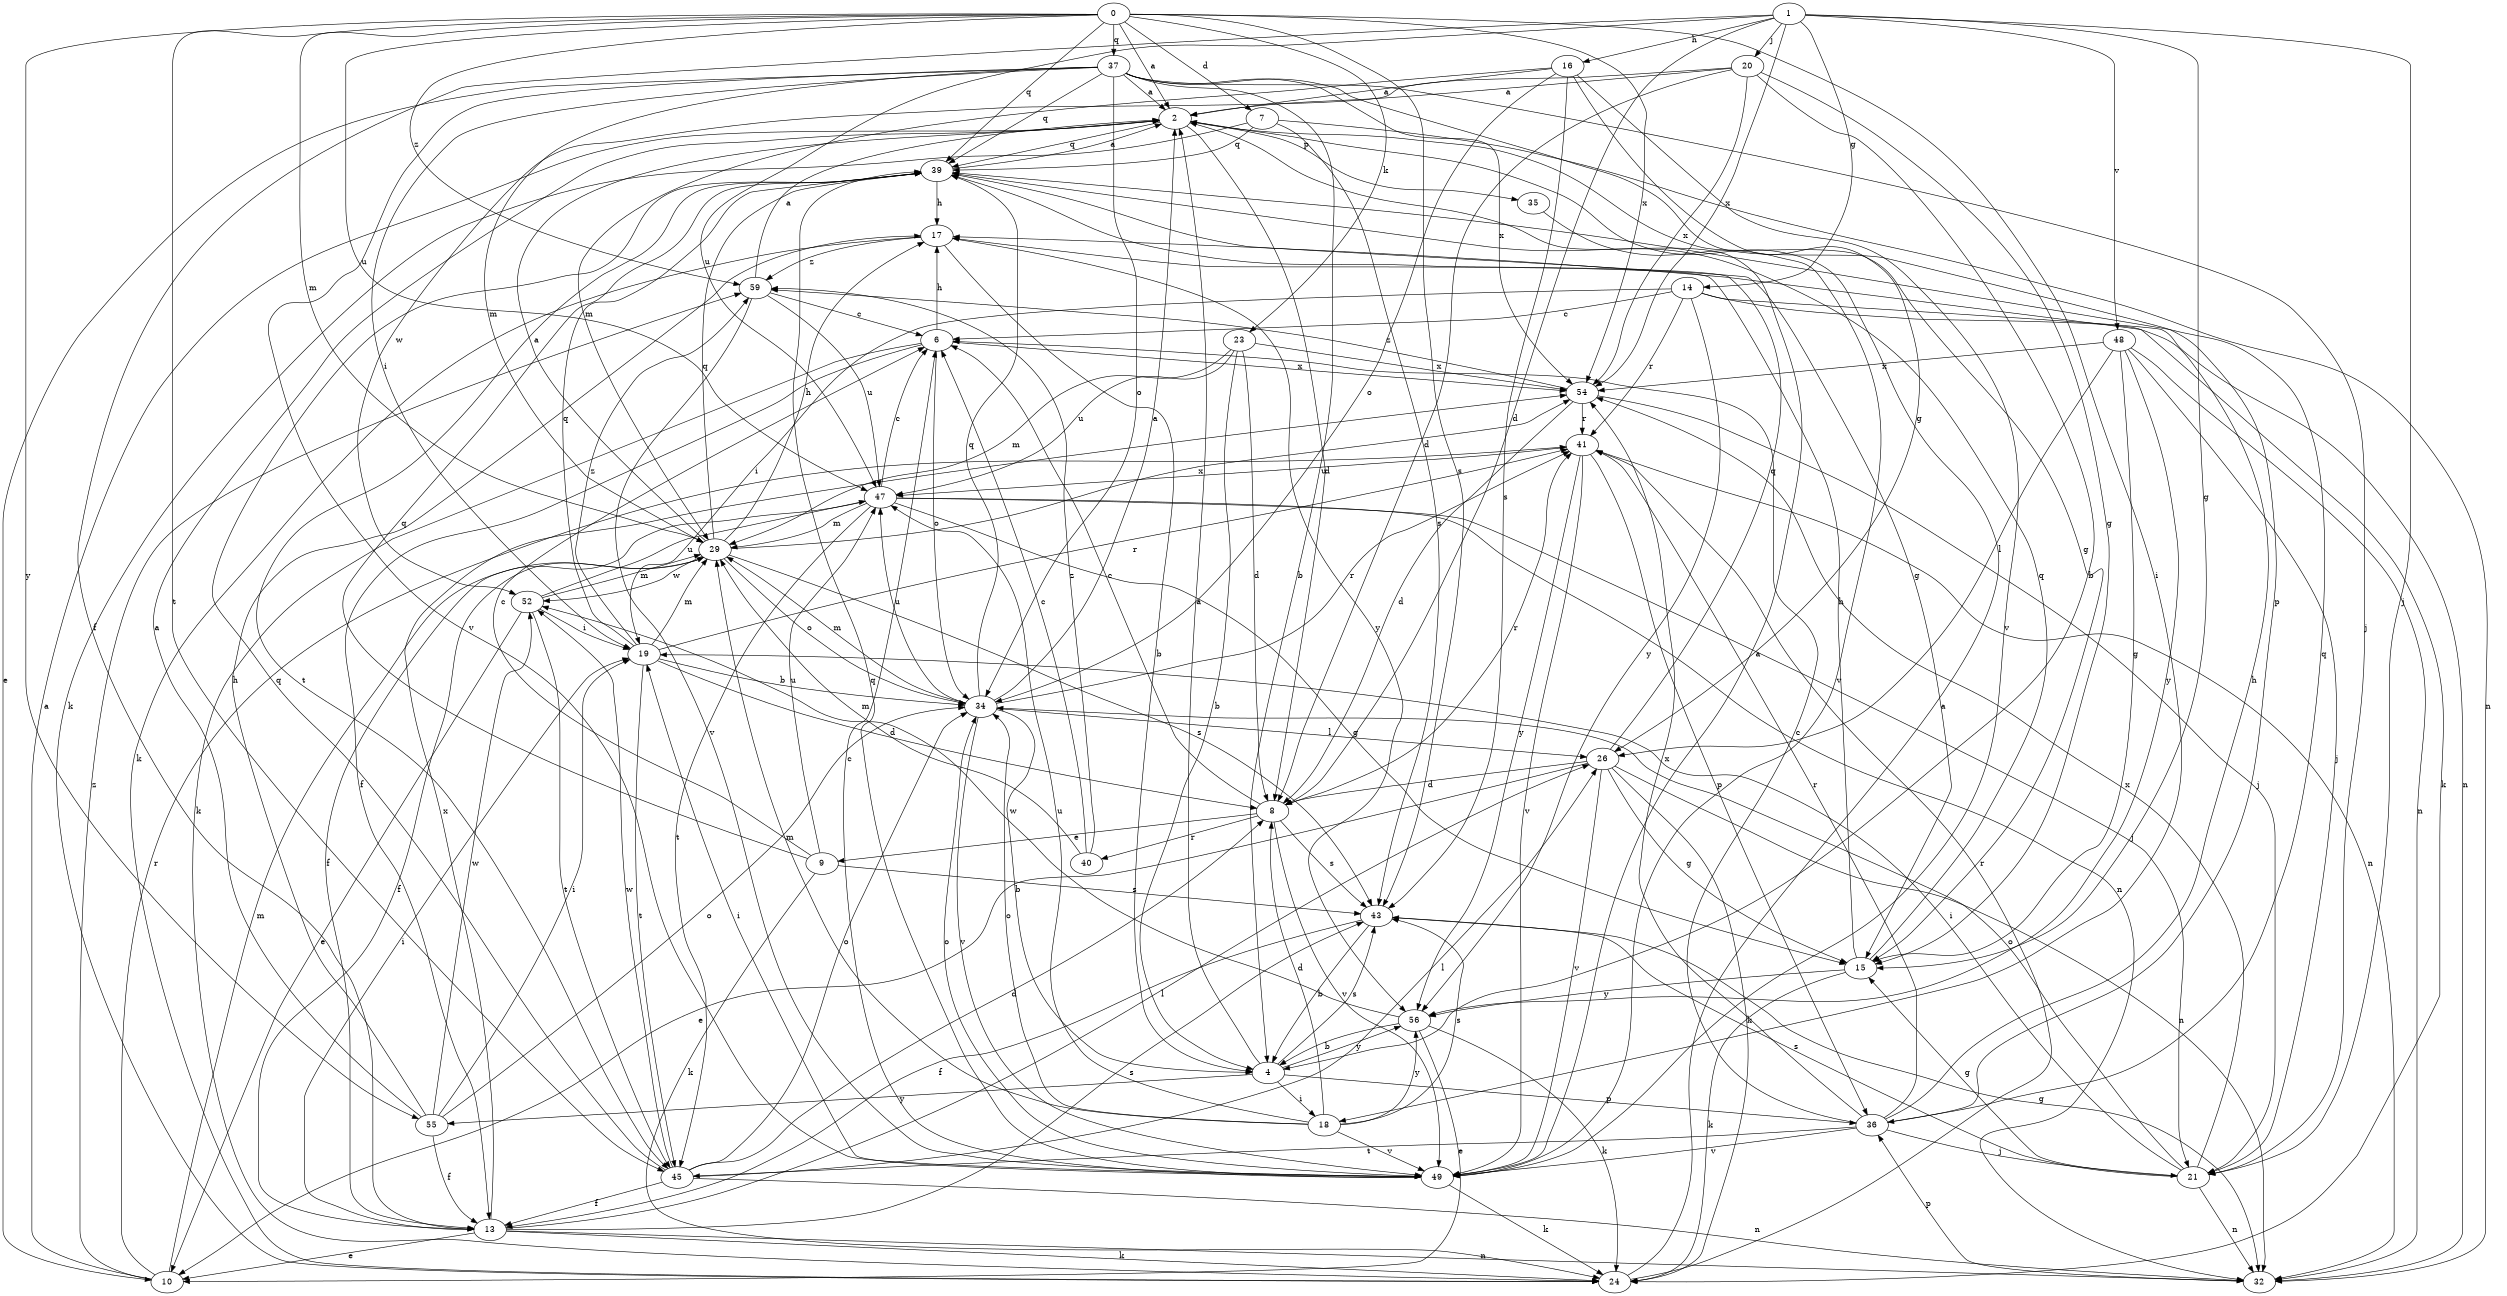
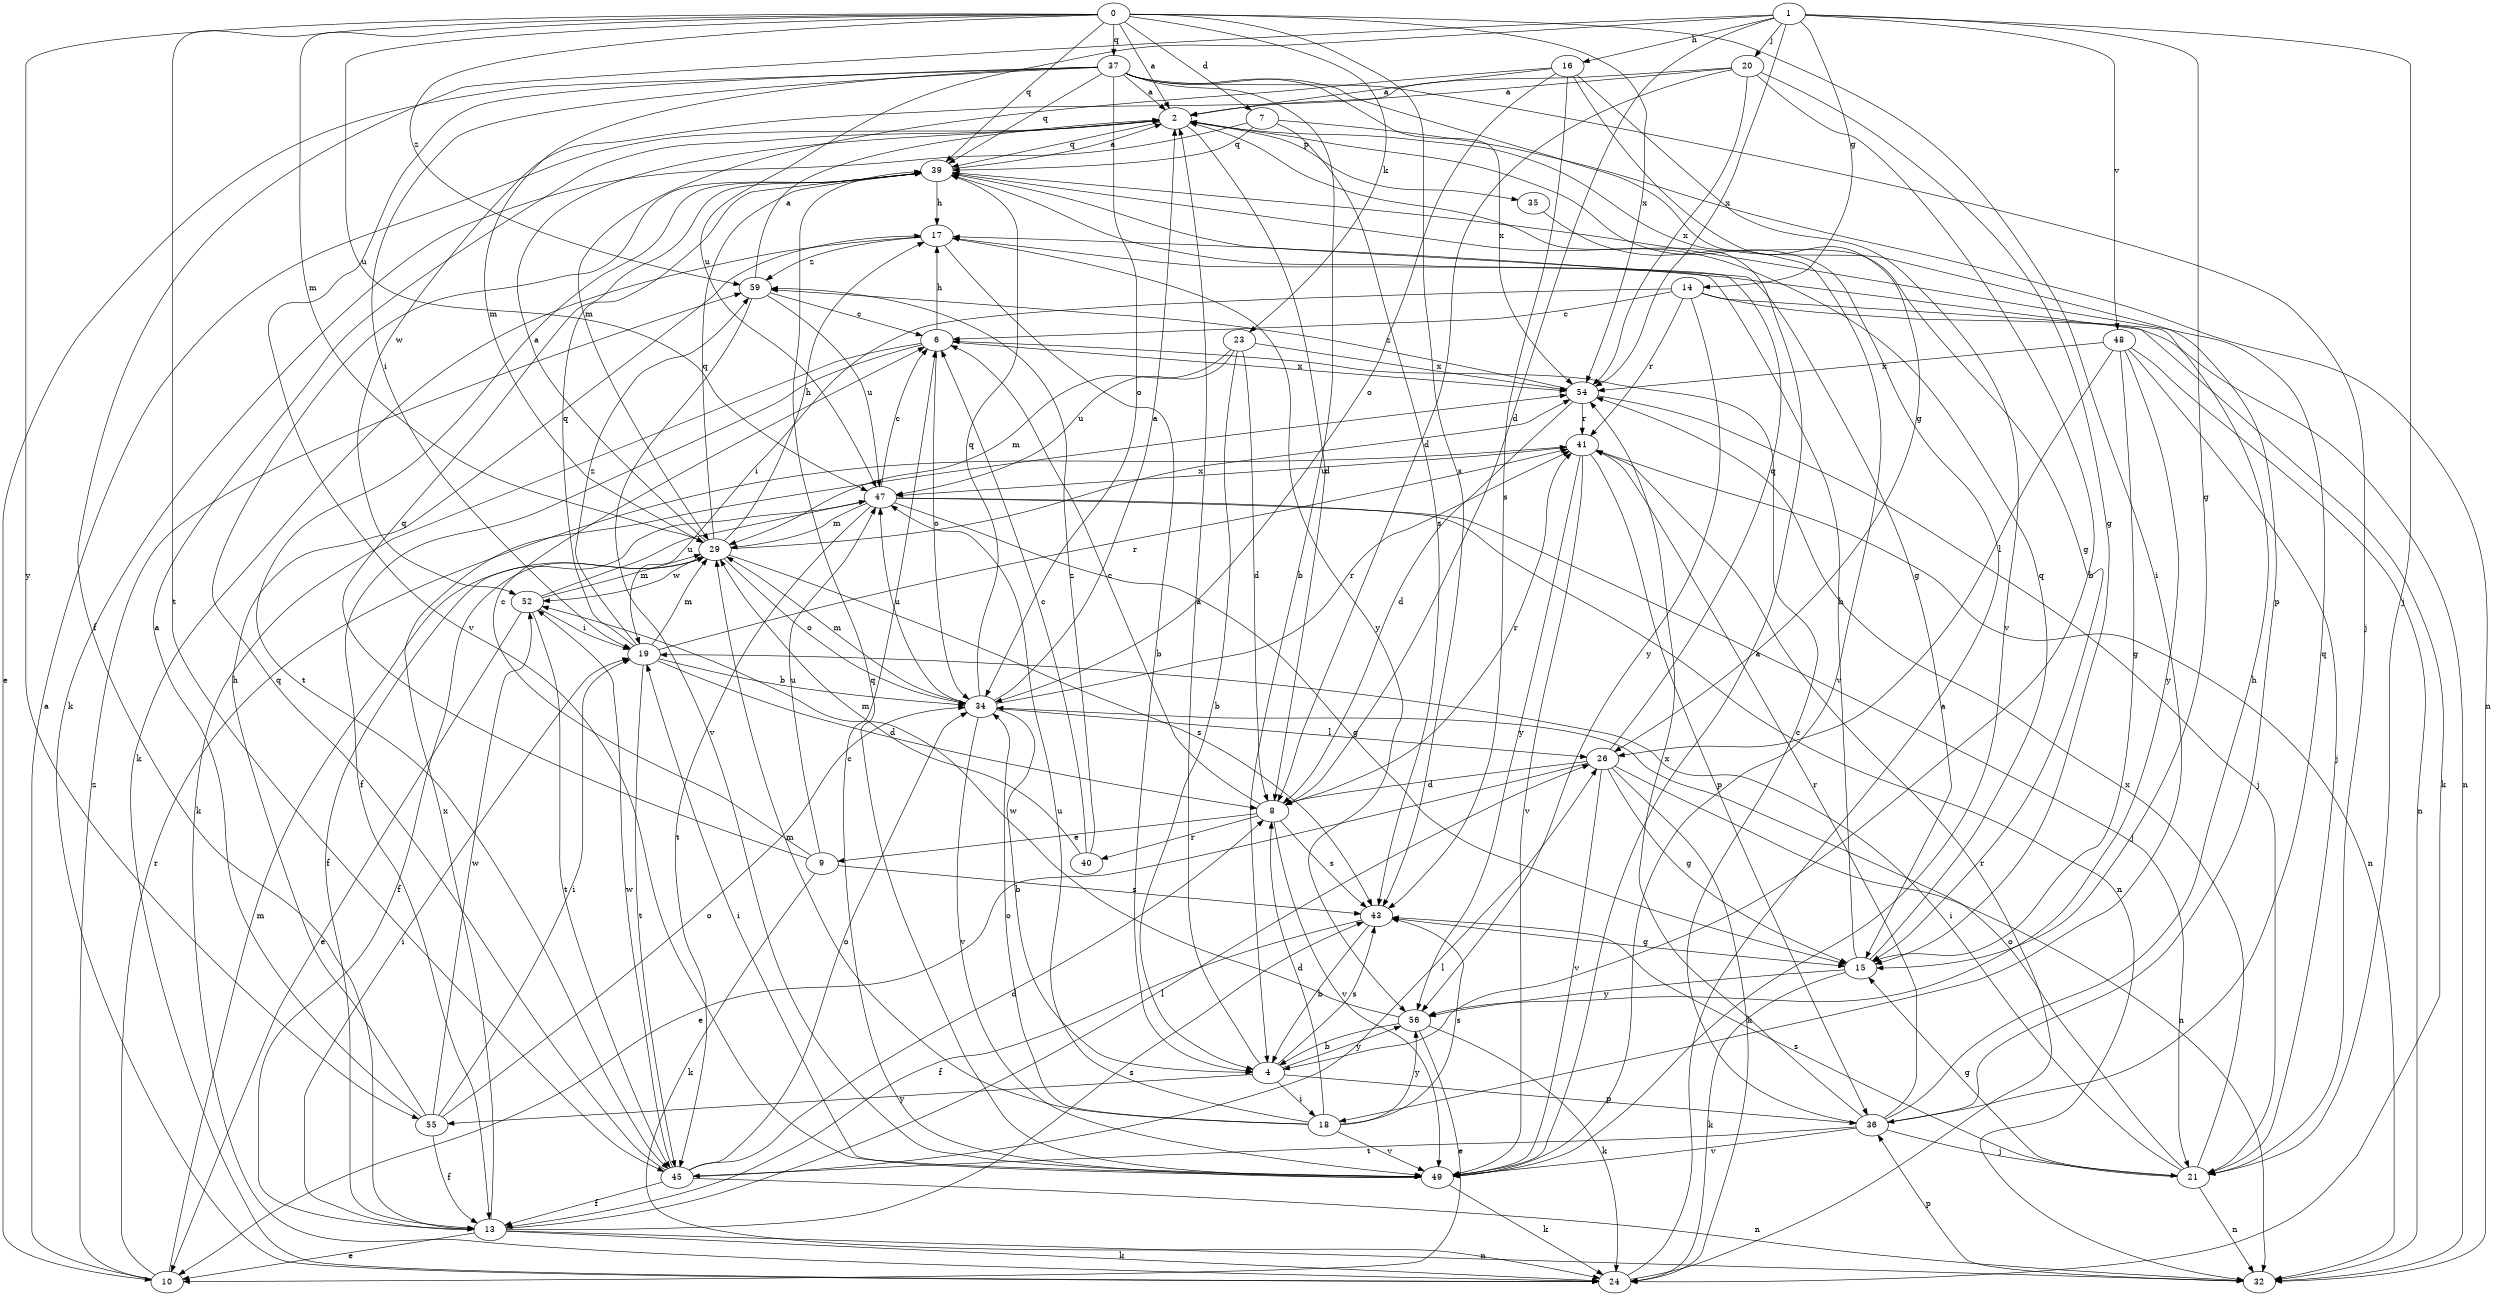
(1853, 1058) -> (1626, 945)
(1022, 1108) -> none
